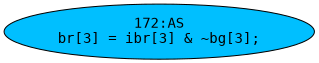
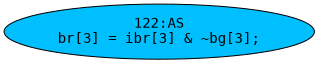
(159, 32) -> (159, 32)
